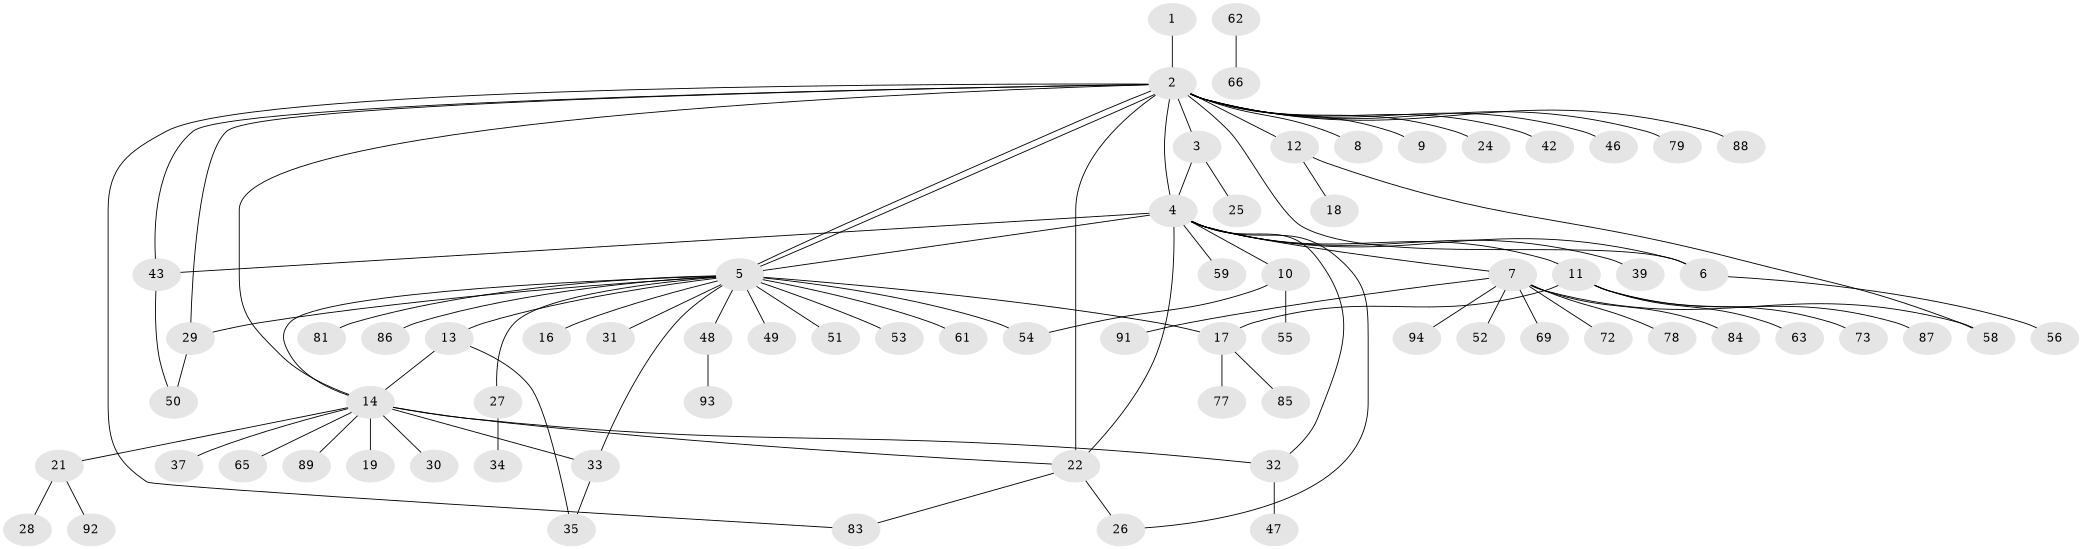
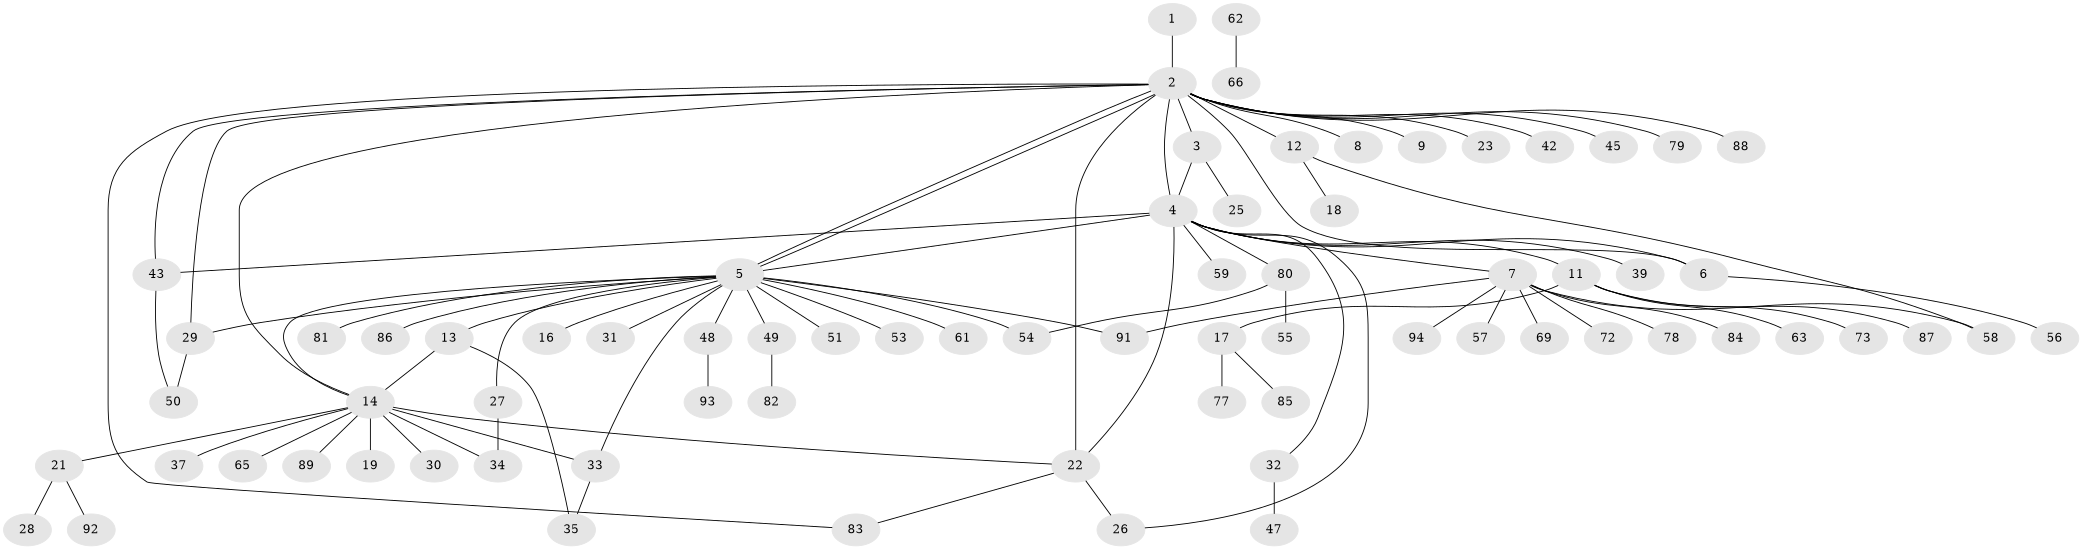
(1486, 147) -> (1486, 147)
(1614, 147) -> (1614, 147)
(1286, 275) -> (1286, 275)
(983, 298) -> (950, 304)
(1481, 338) -> (1481, 338)
none -> (772, 402)
(822, 438) -> (434, 434)
